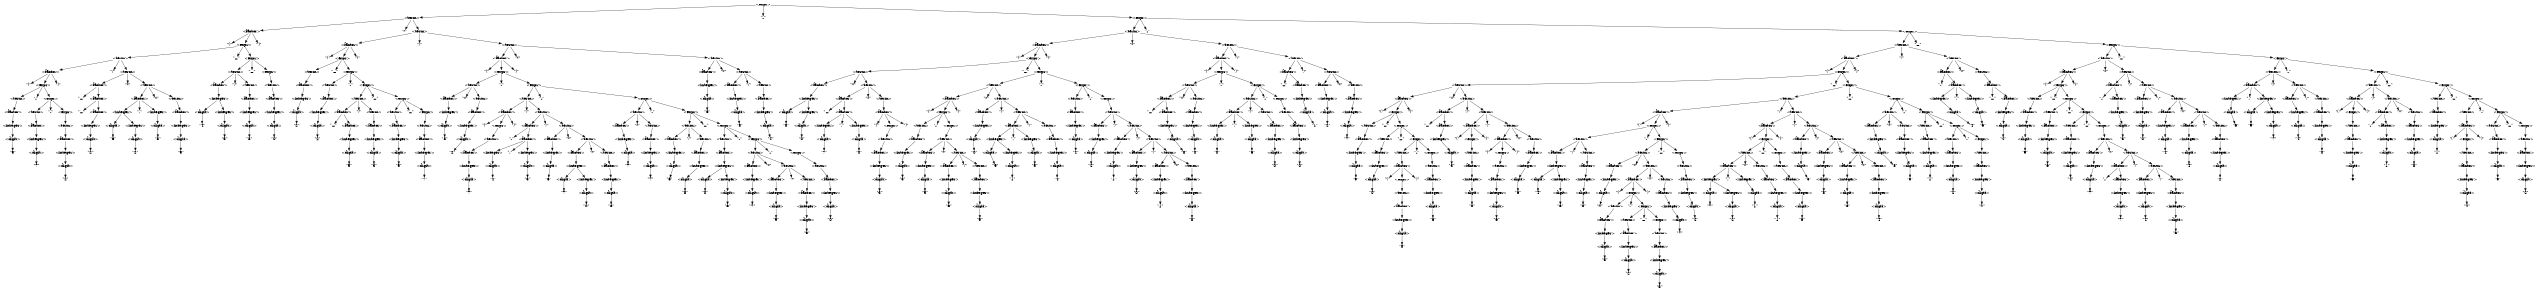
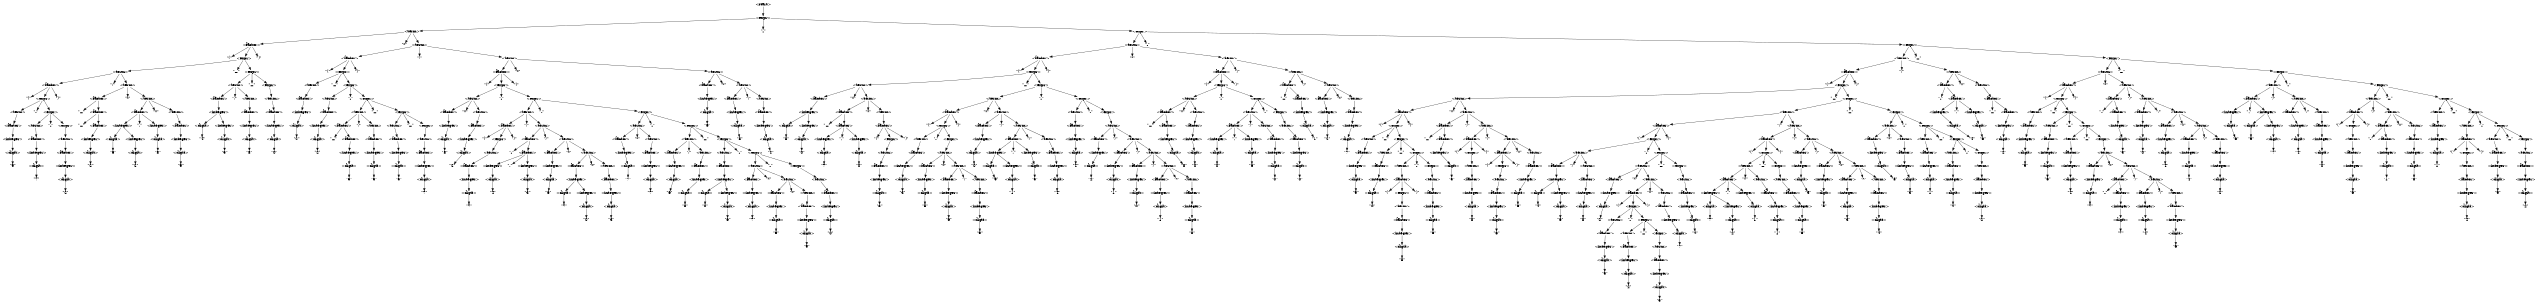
none -> (763, 5)
